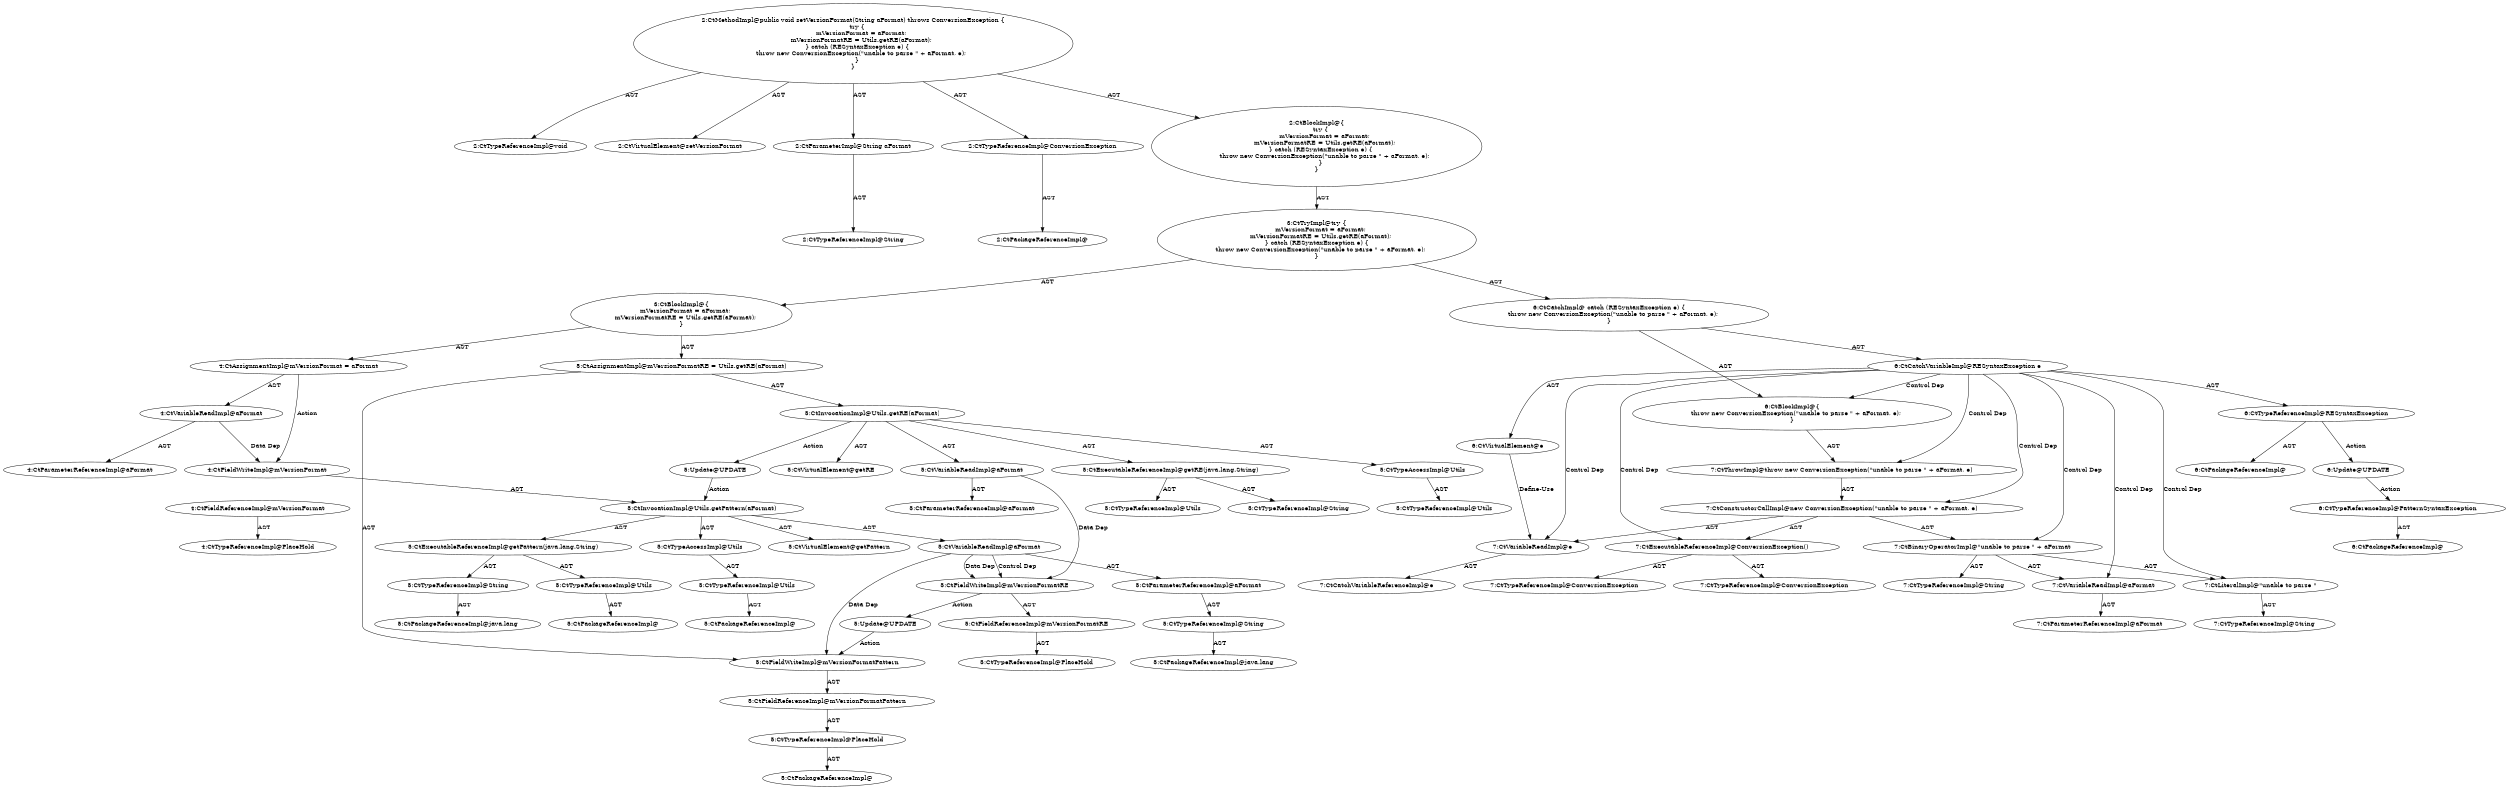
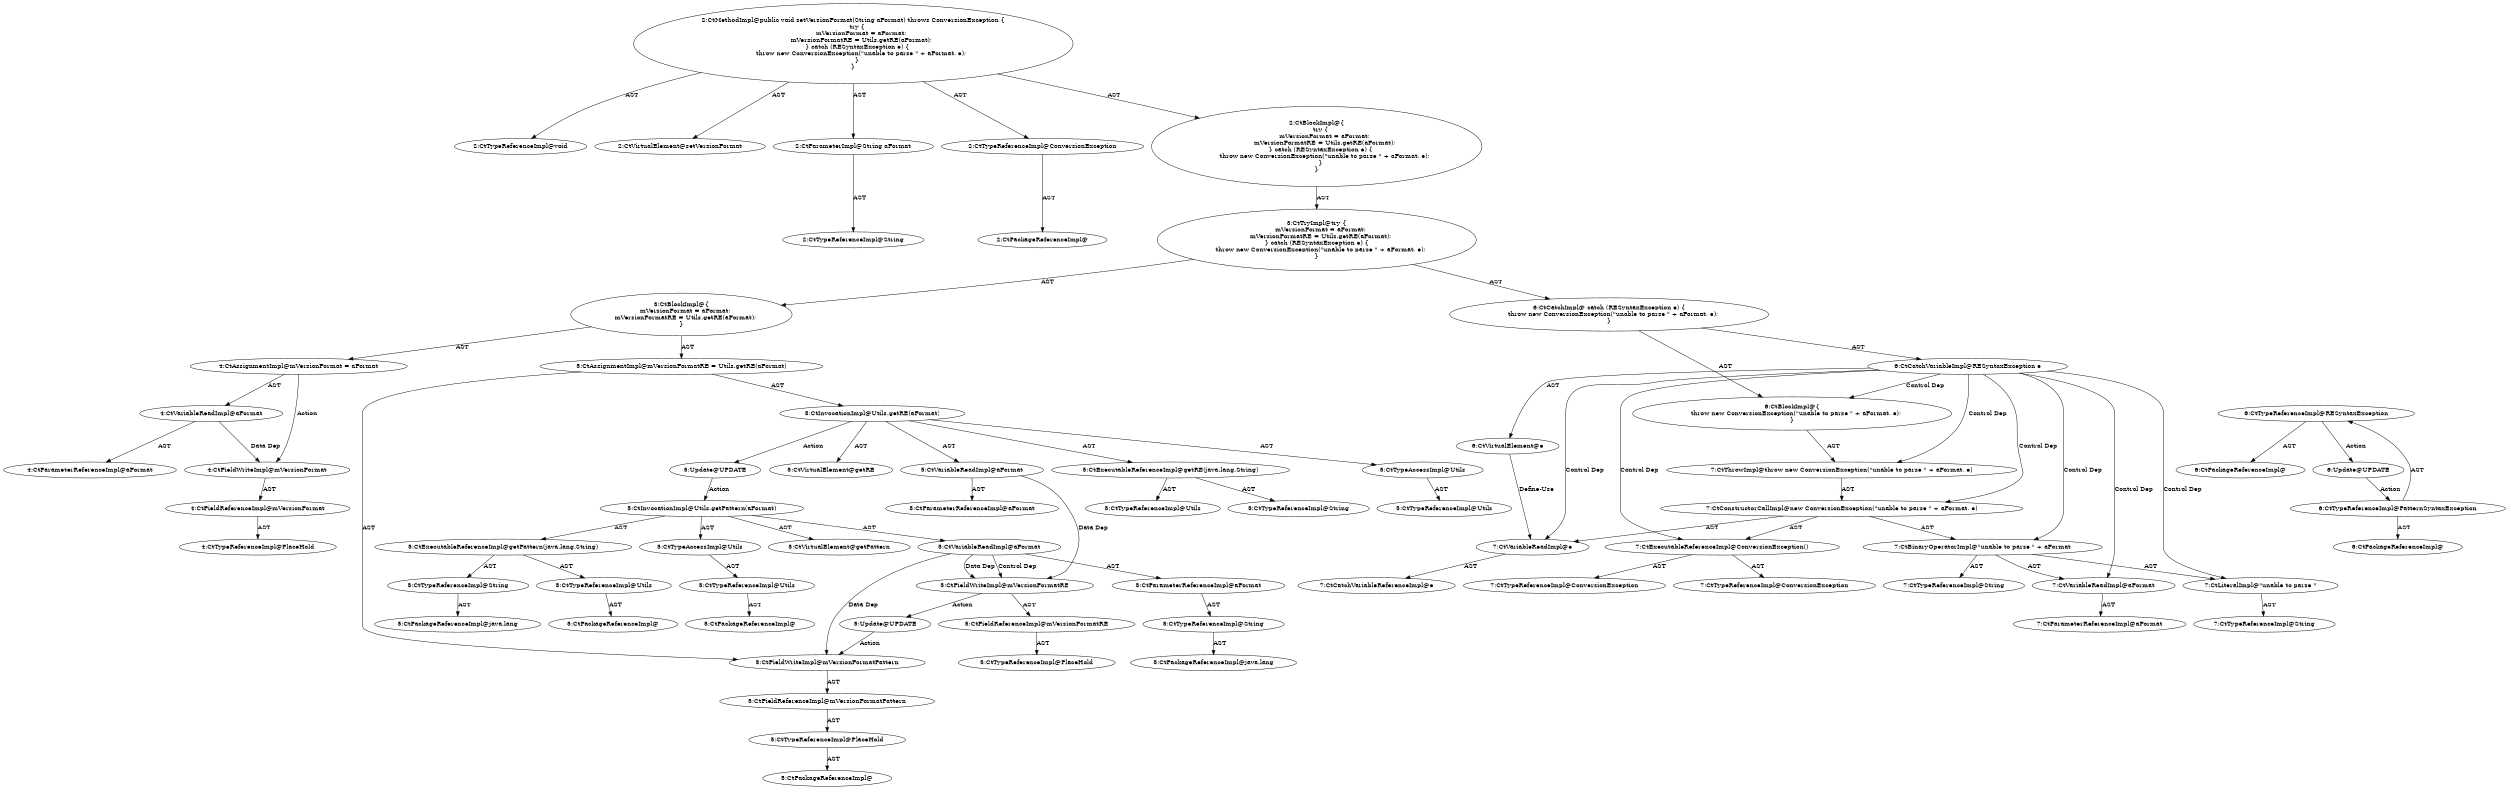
(2168, 382) -> (2399, 450)
(479, 489) -> (263, 487)
